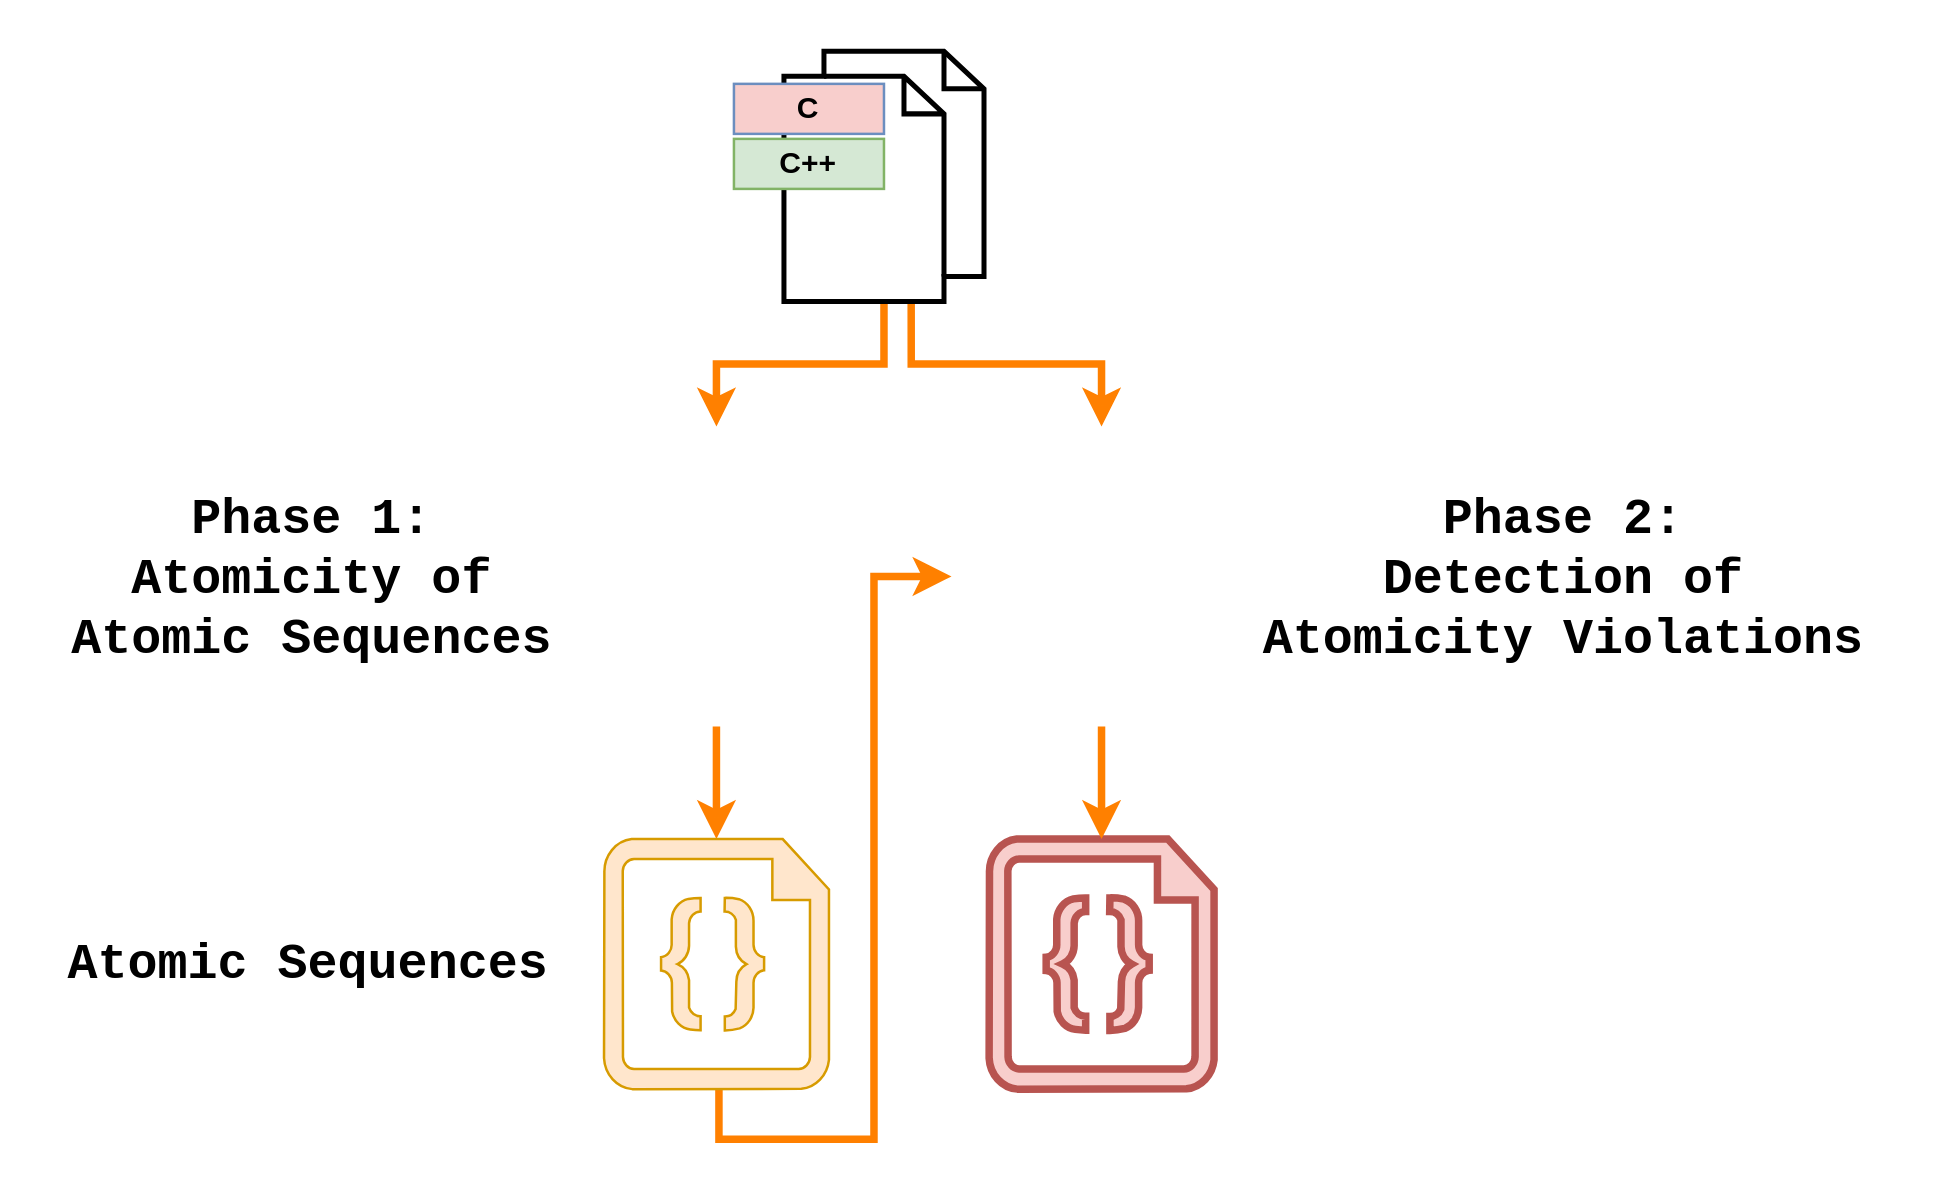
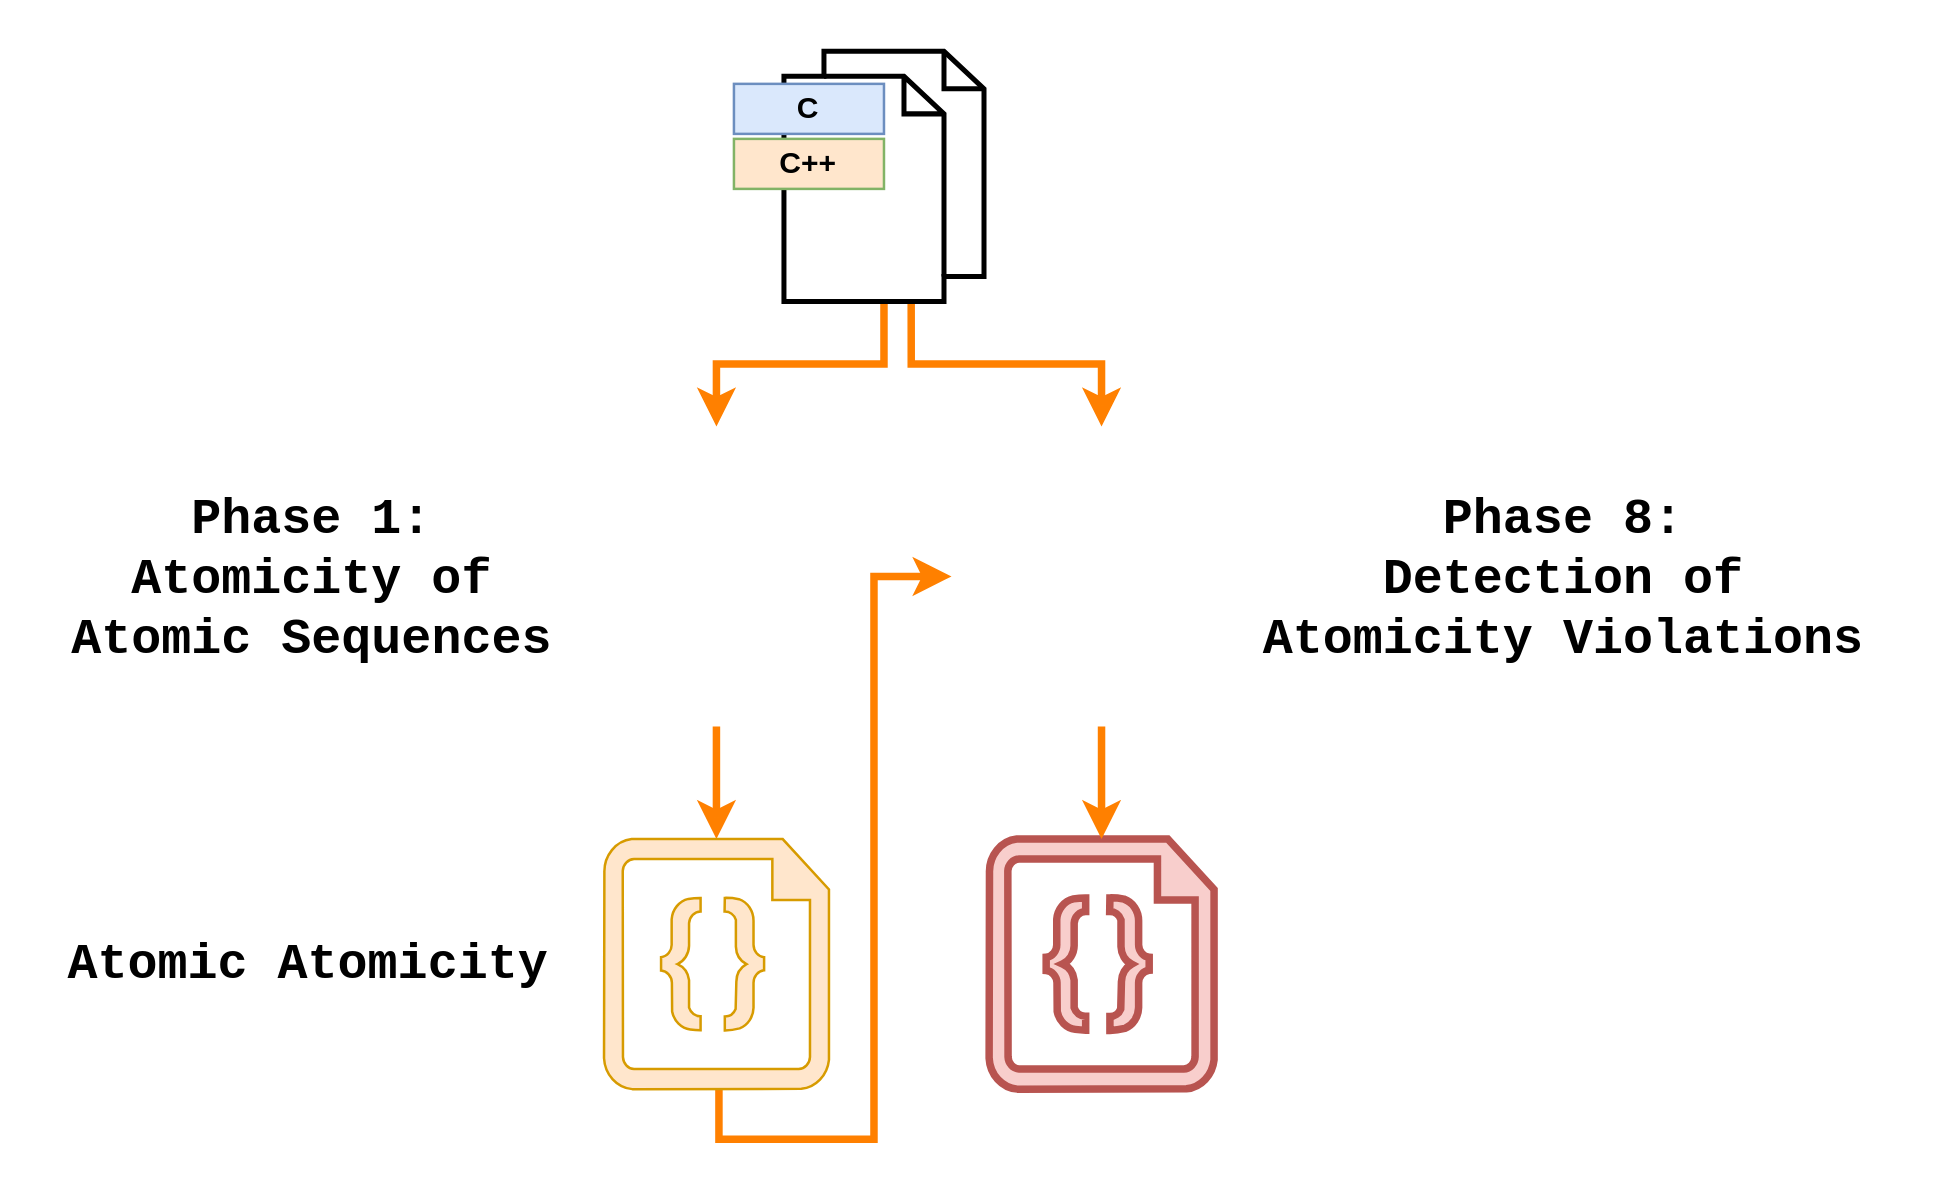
(809, 109) -> (809, 109)
(809, 164) -> (809, 164)
(1564, 579) -> (1564, 579)
(309, 964) -> (309, 964)
